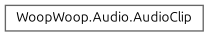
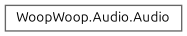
(104, 18) -> (94, 18)
